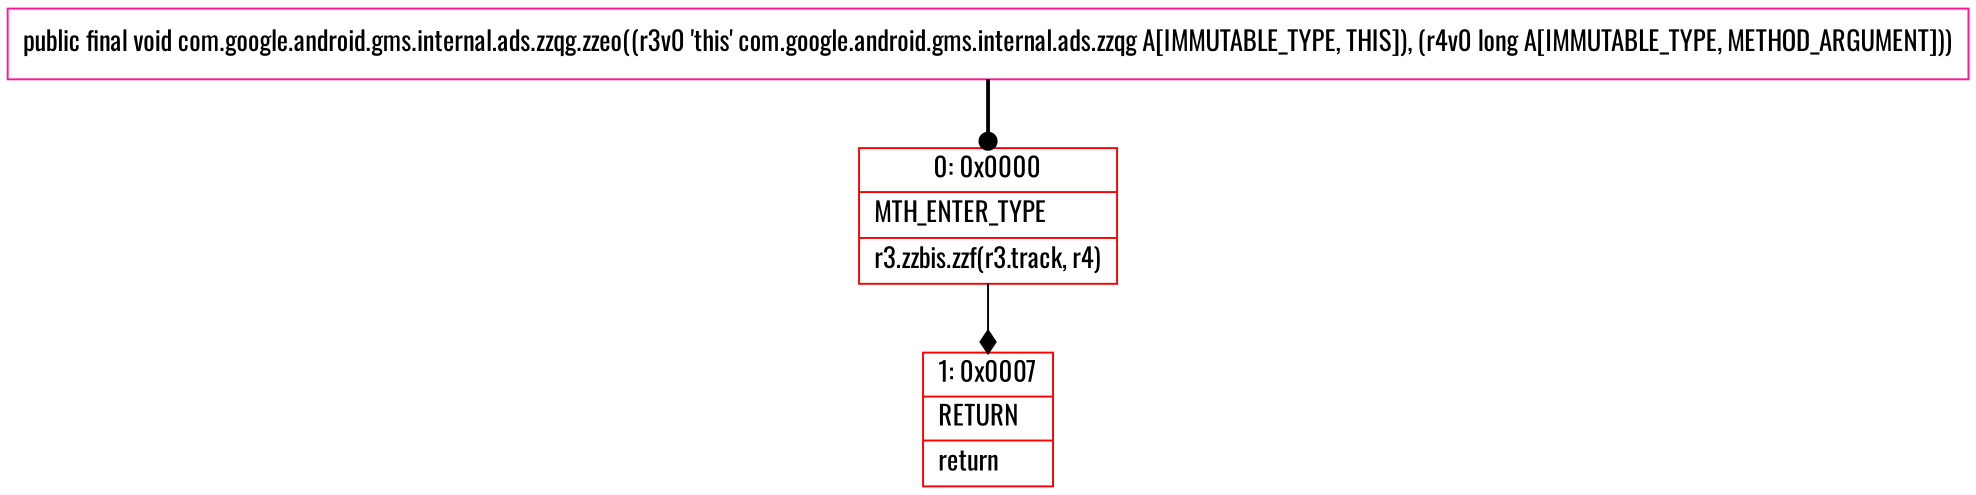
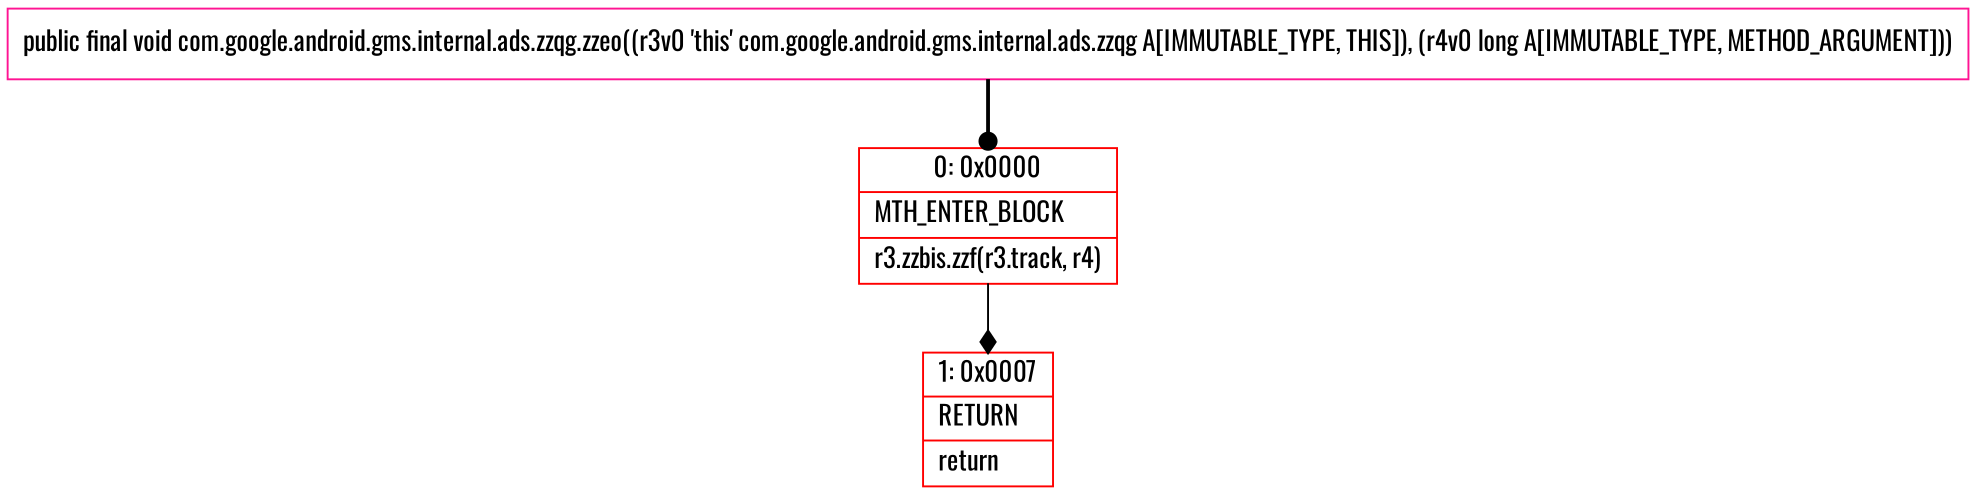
(961, 214) -> (970, 214)
